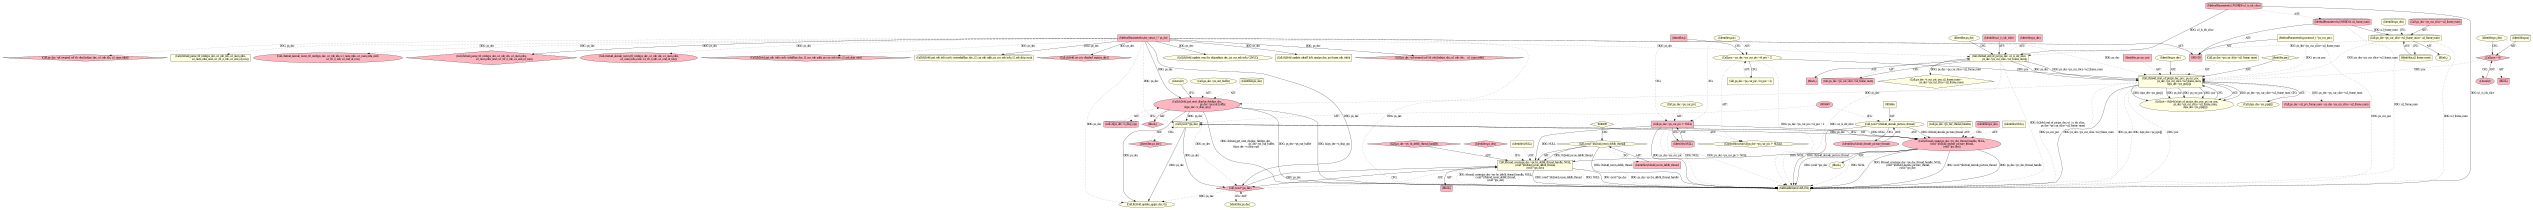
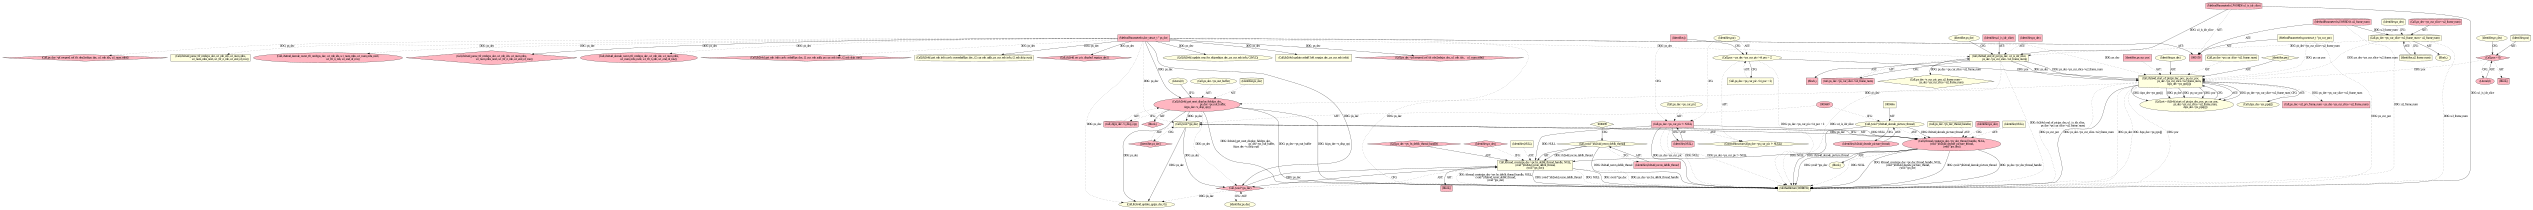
(2287, 14) -> (2215, 31)
(1314, 58) -> (1314, 58)
(1794, 188) -> (1794, 188)
